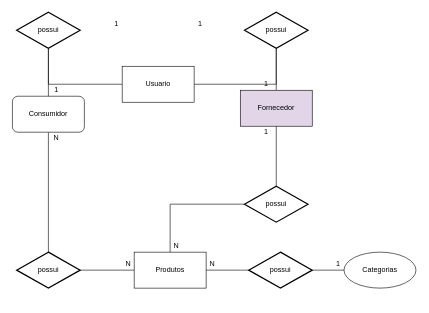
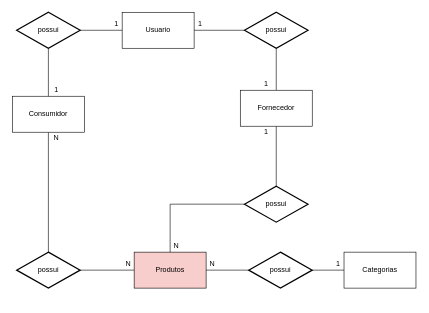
(158, 84) -> (158, 30)
(276, 108) -> (276, 108)
(48, 114) -> (48, 114)
(170, 270) -> (170, 270)
(380, 270) -> (380, 270)
